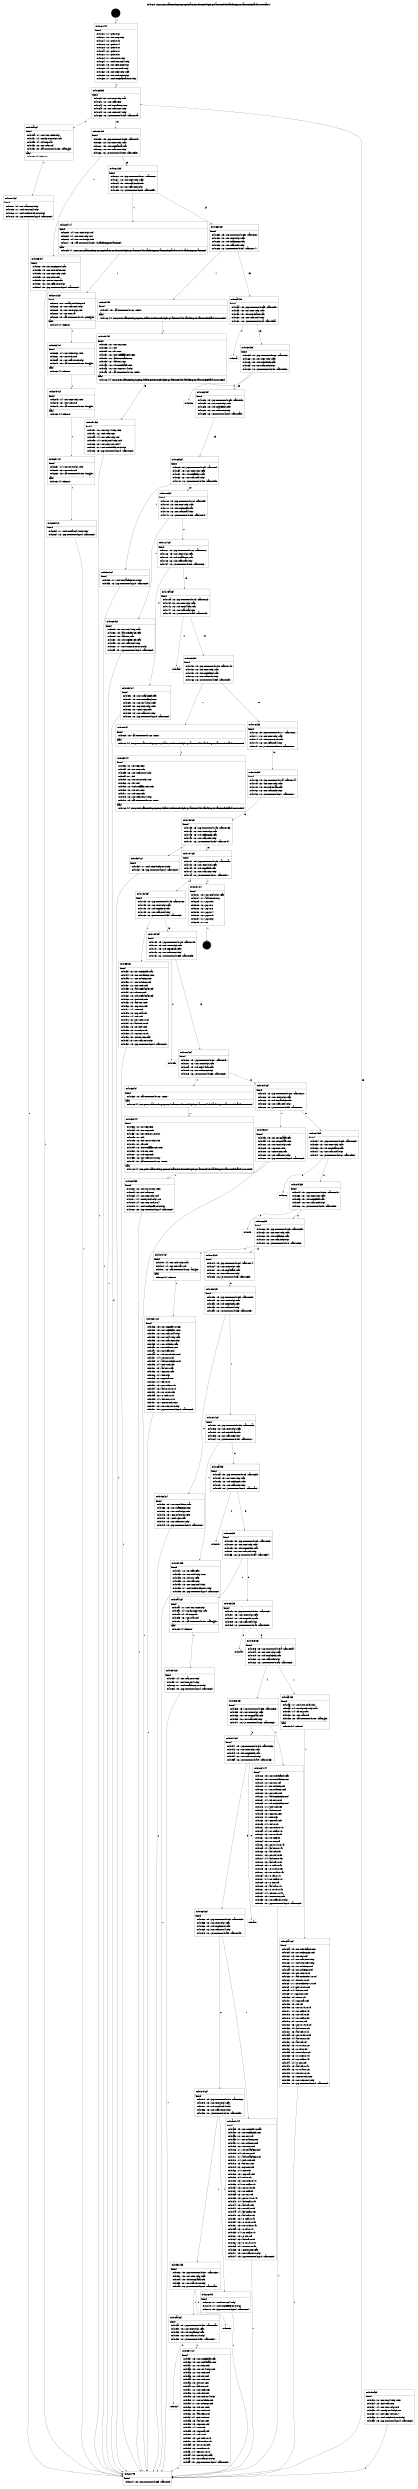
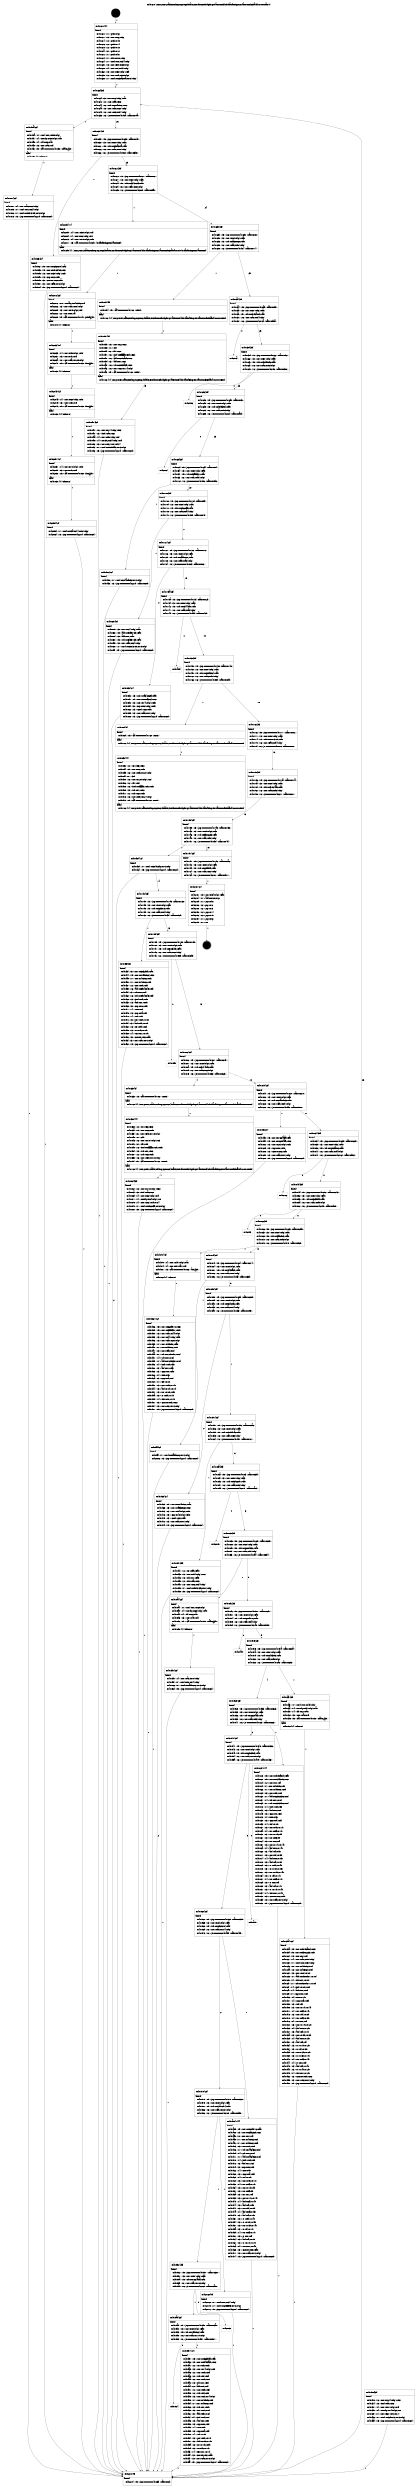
none -> (163, 471)
(184, 884) -> (157, 882)
(220, 1174) -> (160, 1175)
none -> (174, 1453)
